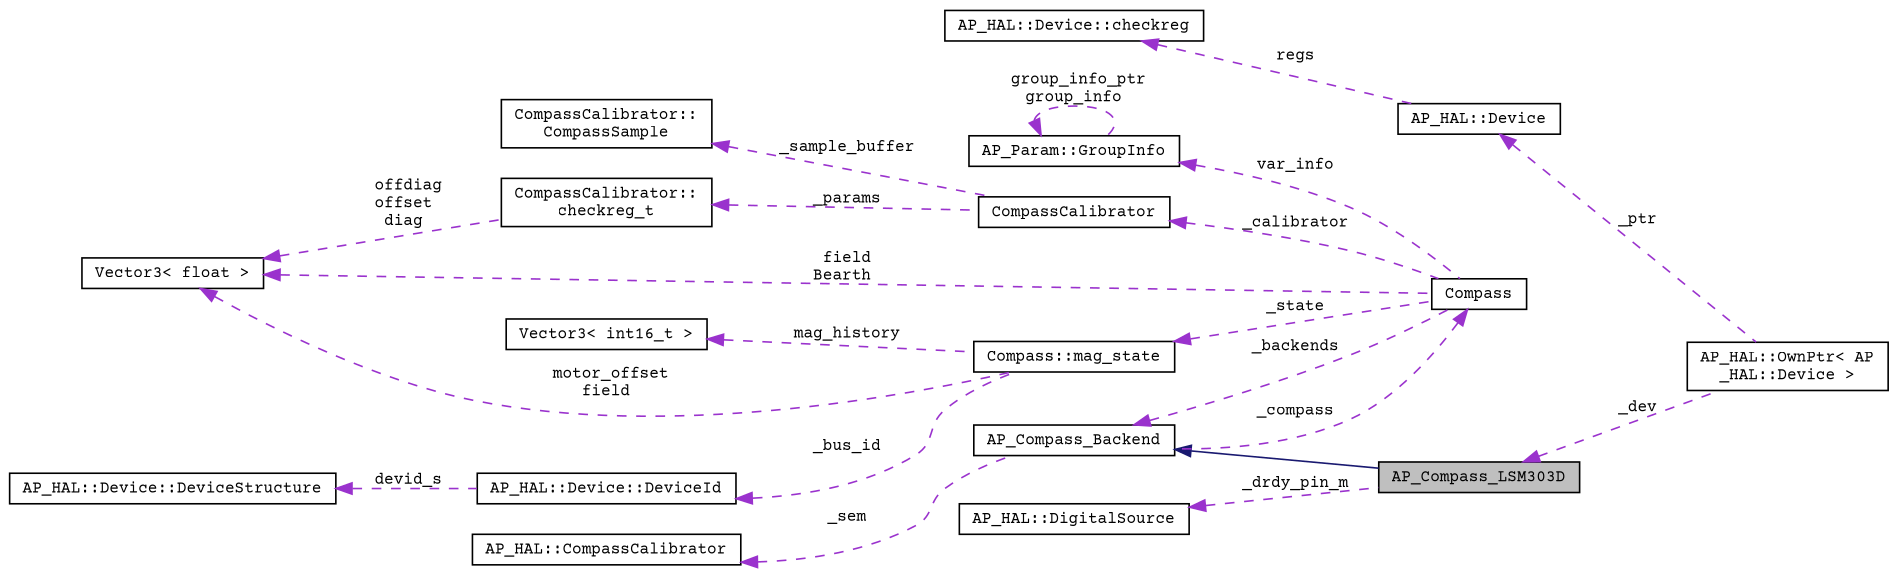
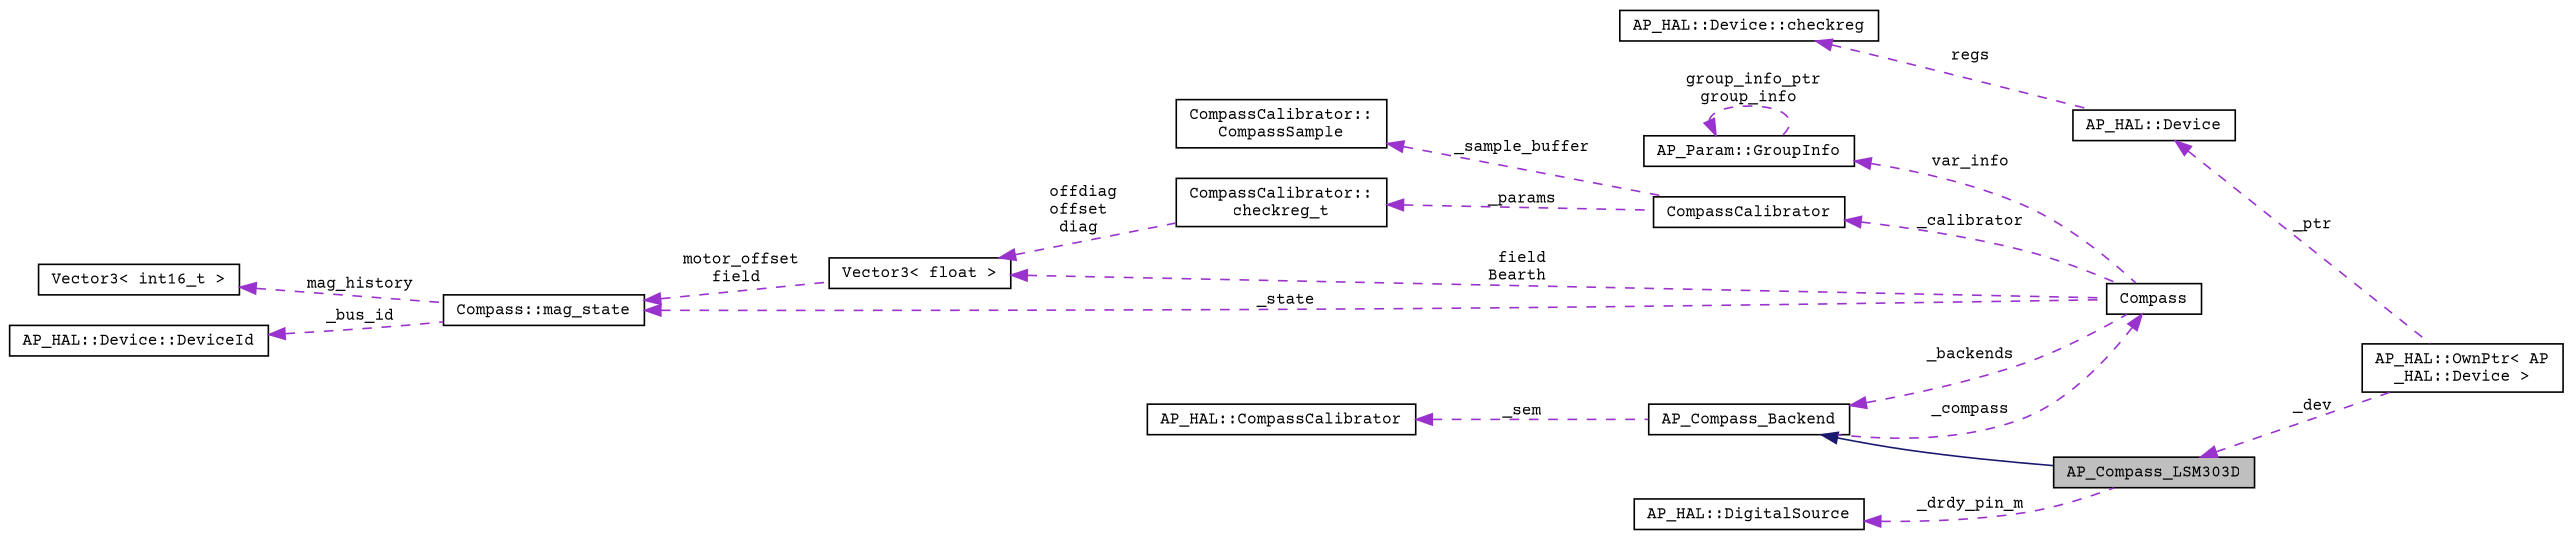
(604, 415) -> (745, 290)
(173, 489) -> none
